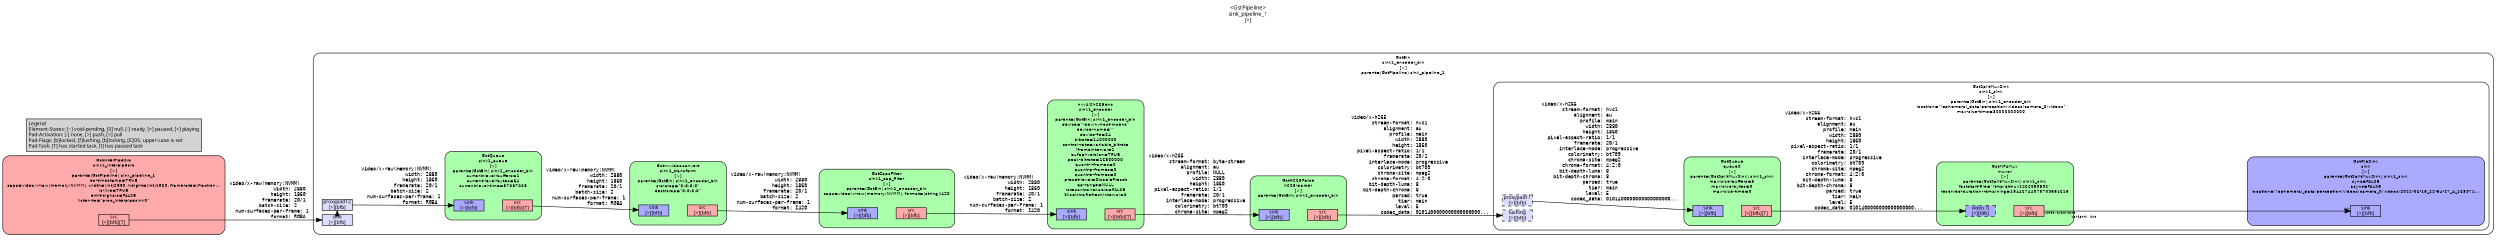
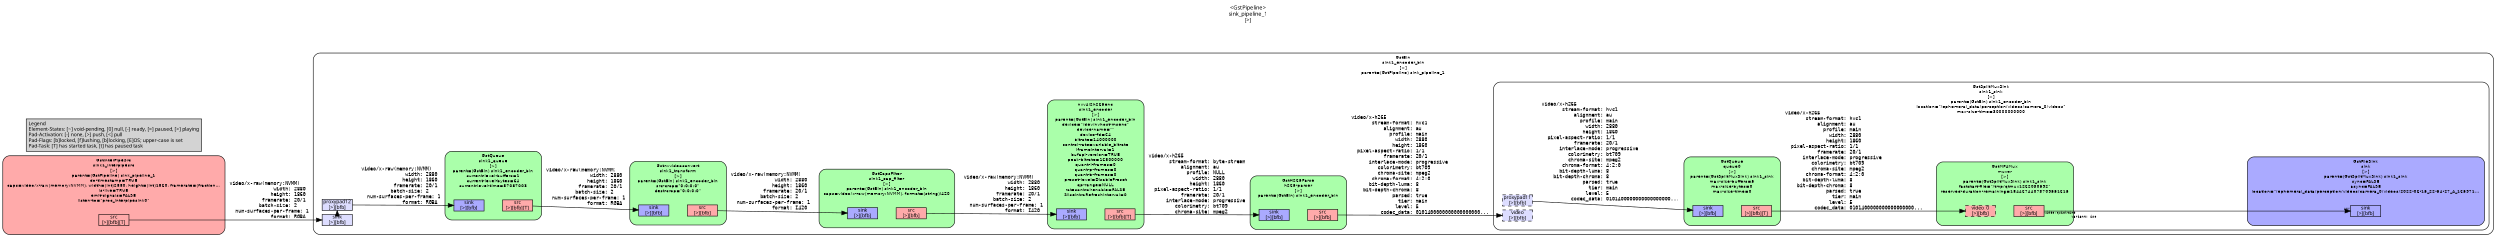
(1980, 211) -> (1980, 211)
(1518, 216) -> (1518, 216)
